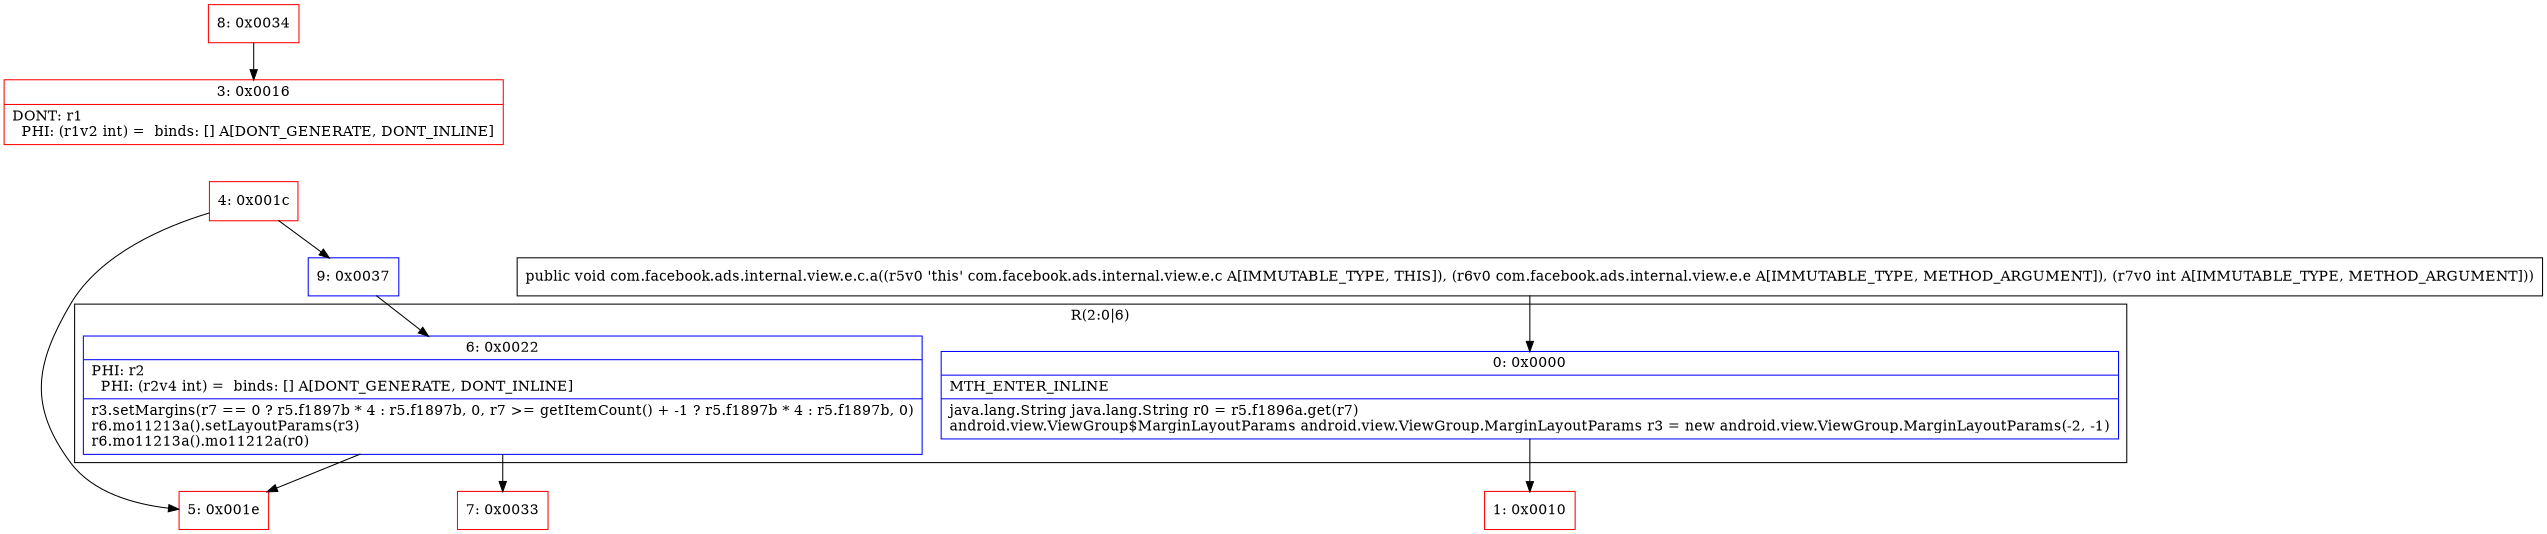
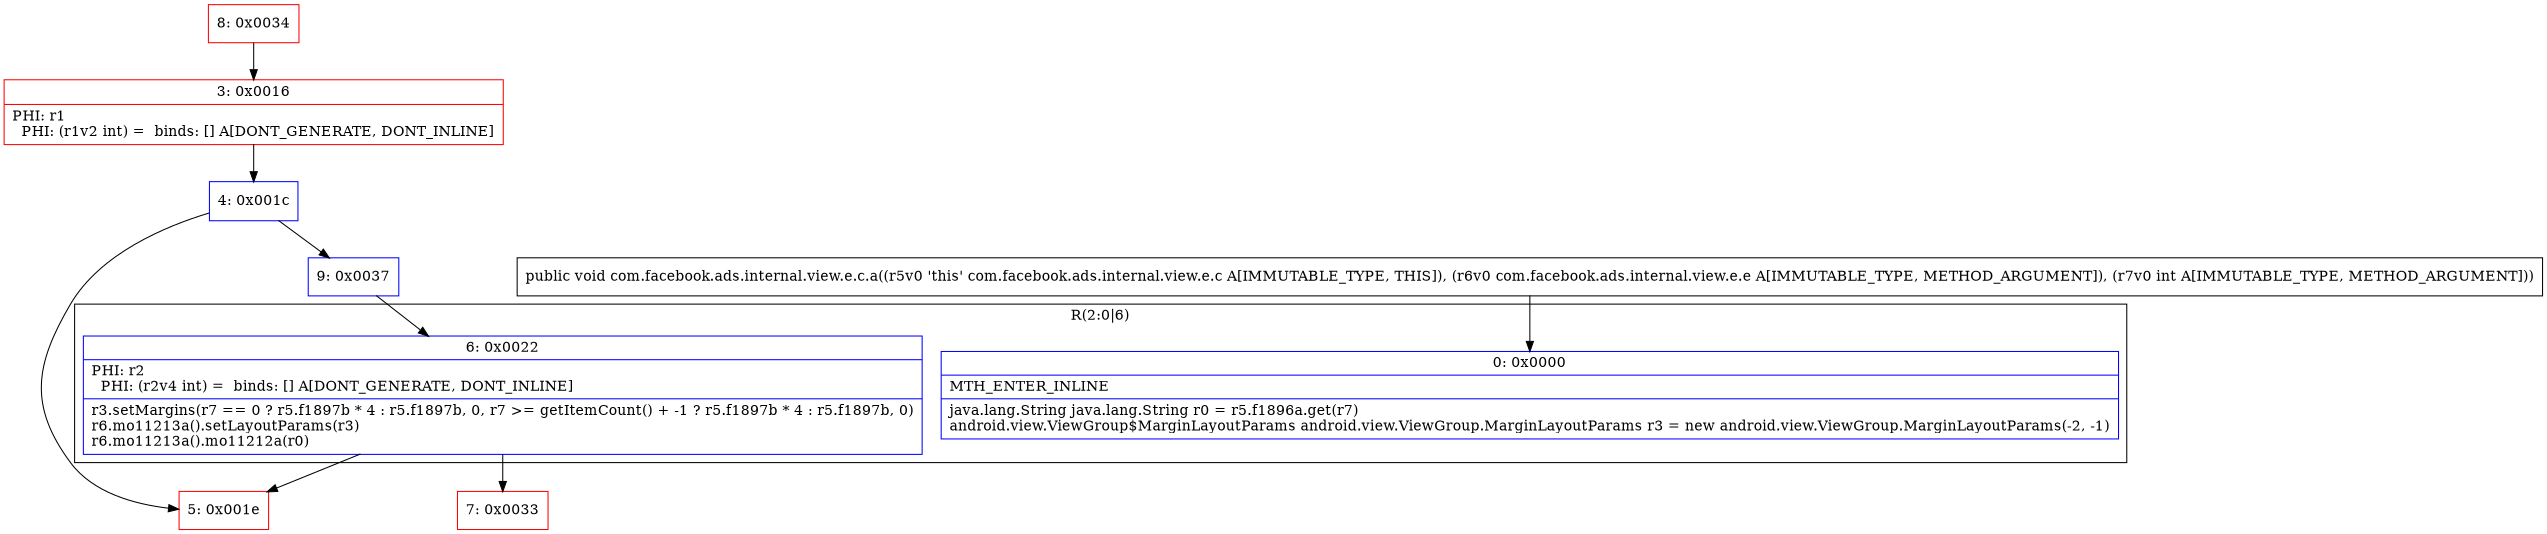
(50, 116) -> (42, 116)
none -> (254, 158)
(254, 201) -> (254, 201)
(1530, 510) -> none
